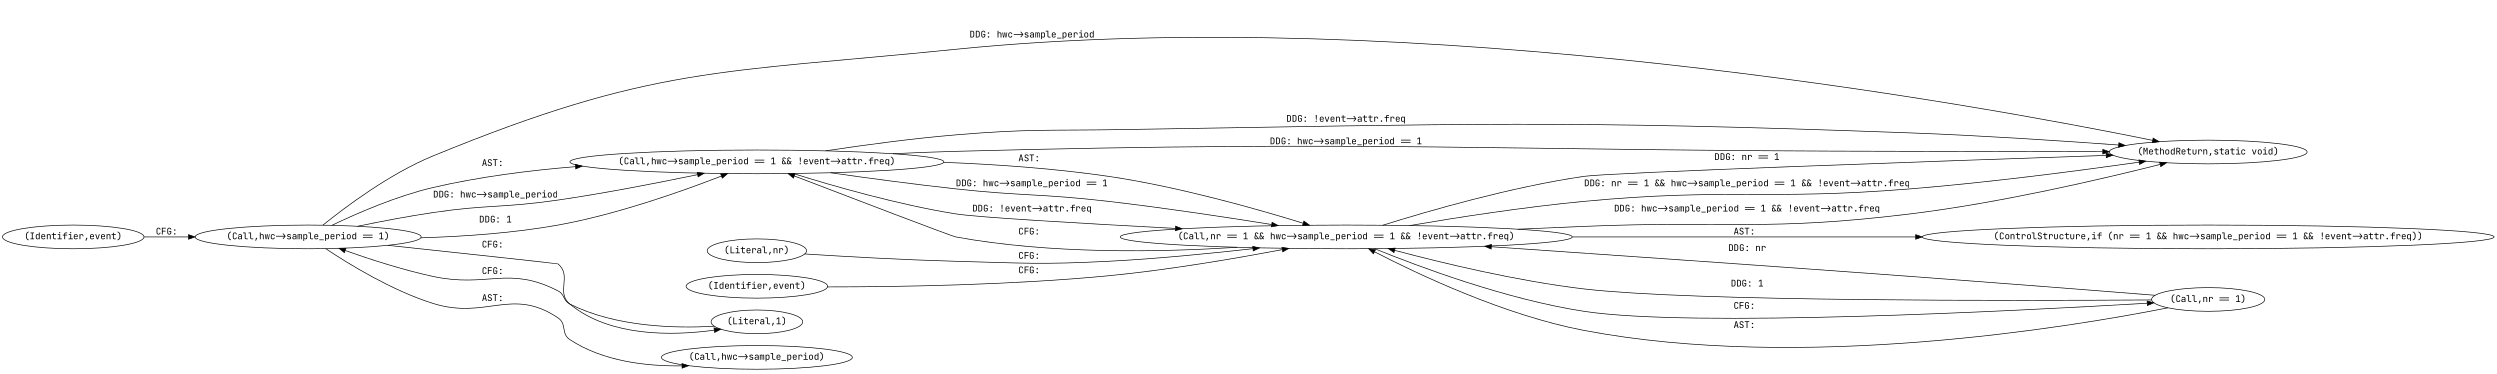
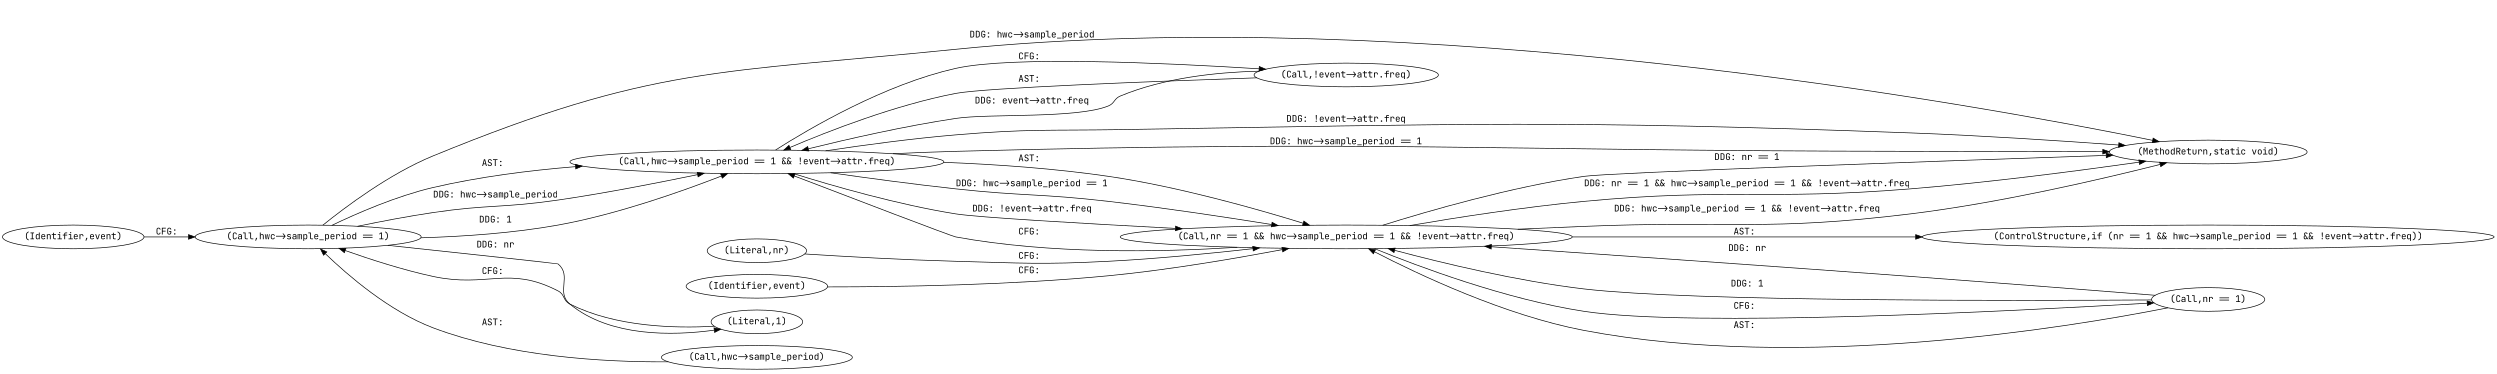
none -> (1346, 75)
(495, 245) -> (495, 245)
(507, 304) -> (485, 343)
